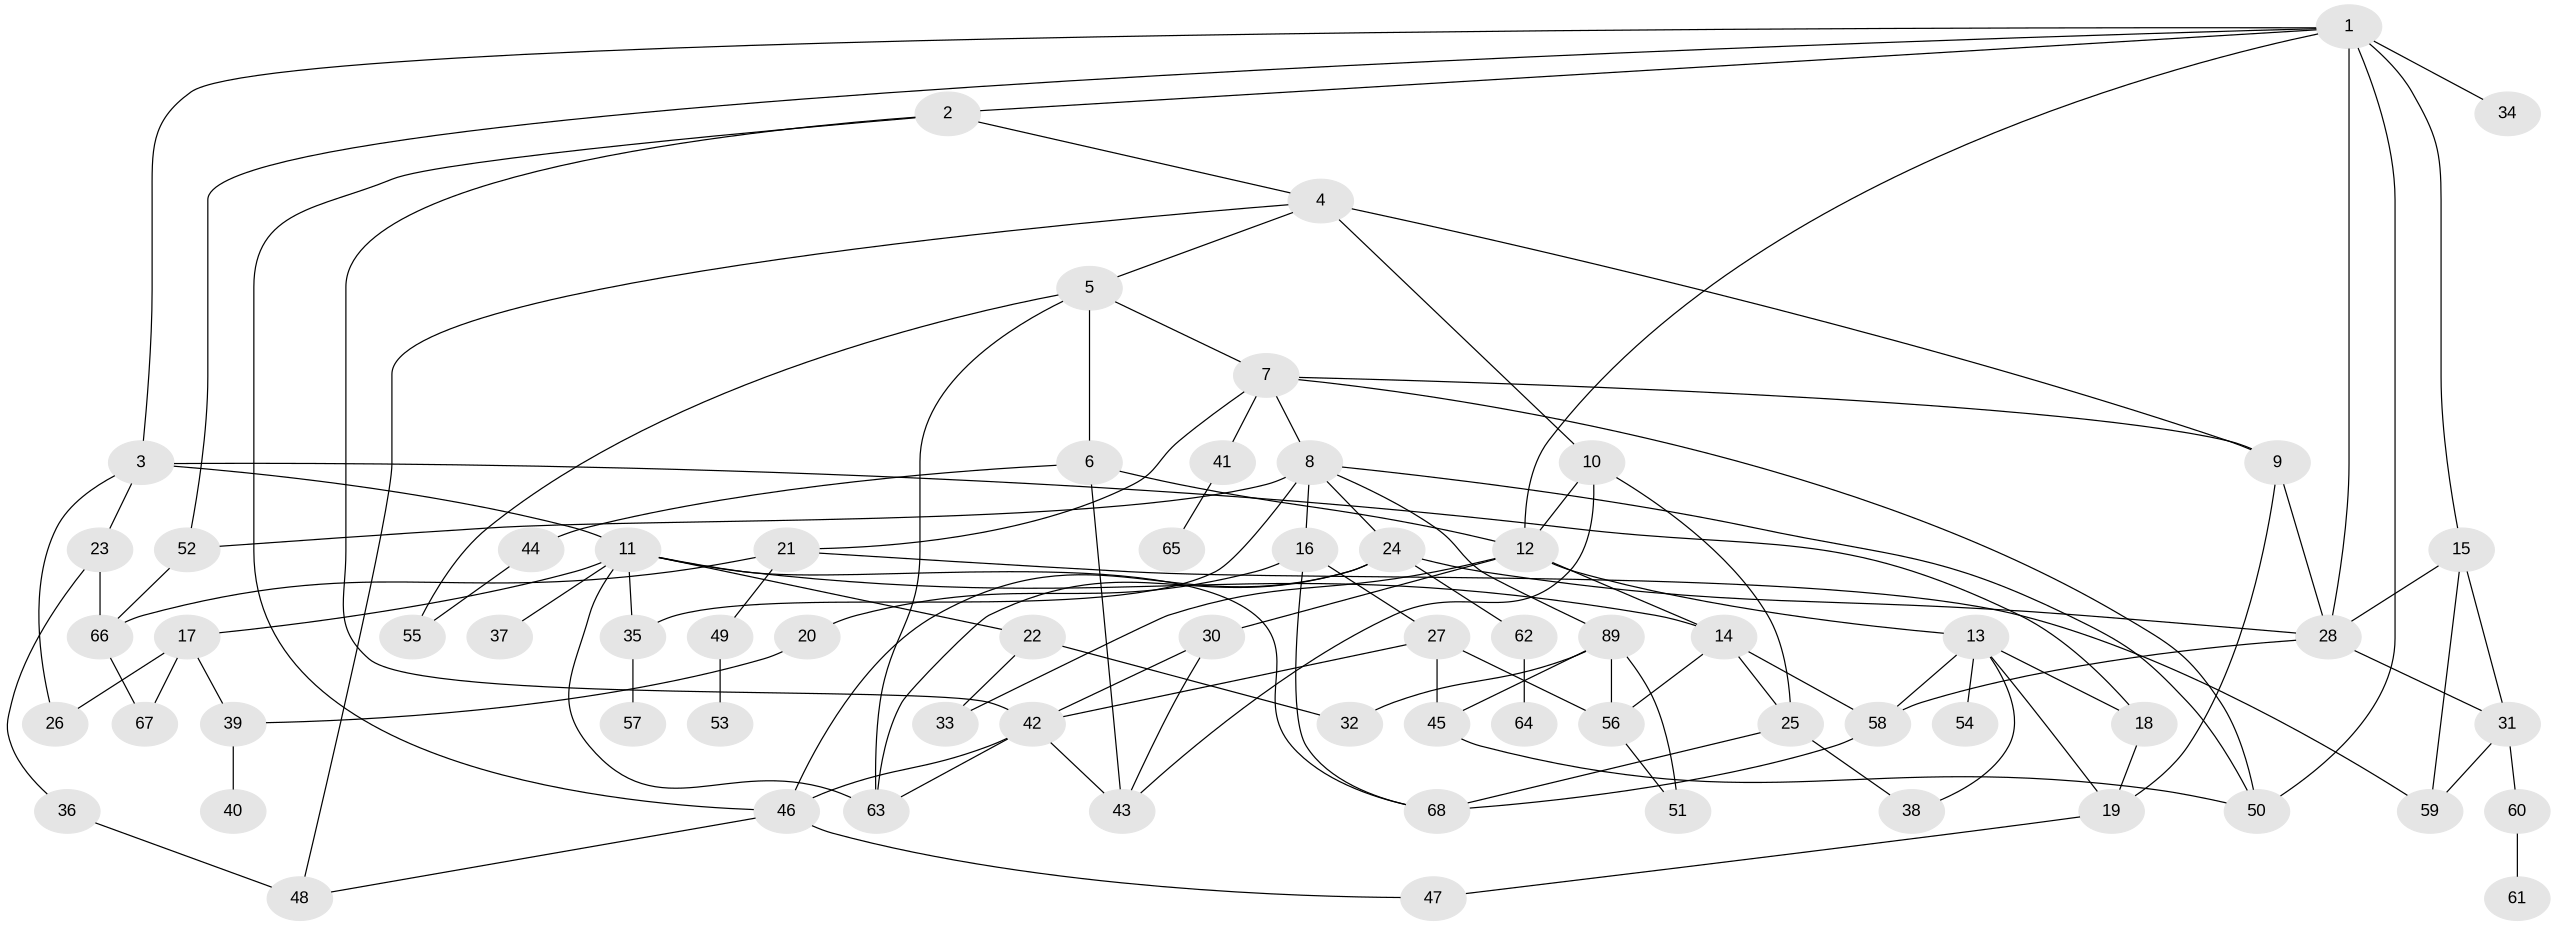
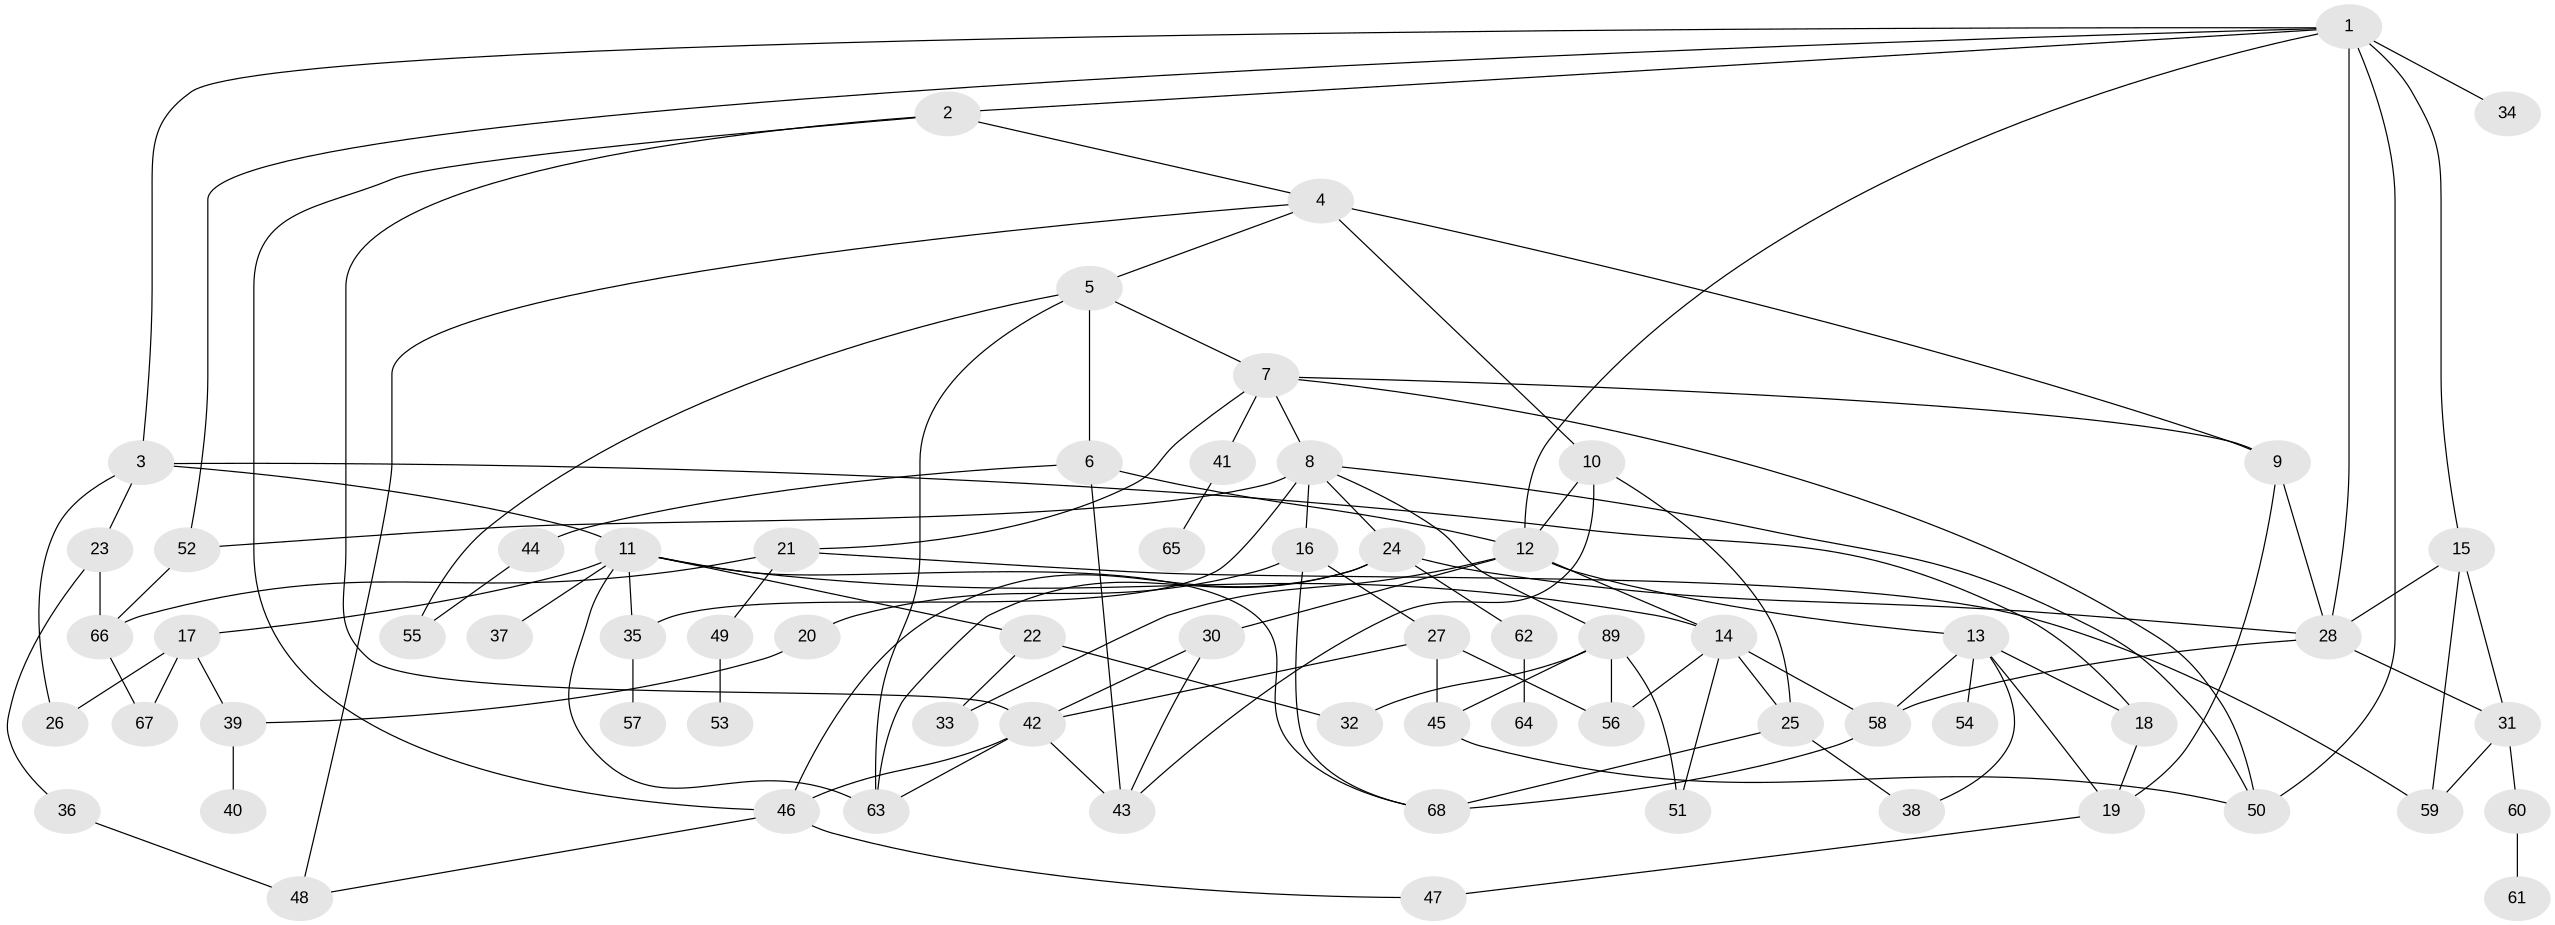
(1645, 768) -> (1701, 724)
